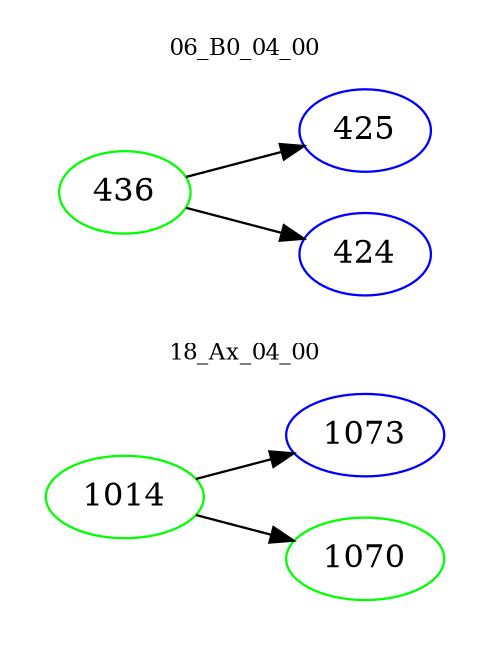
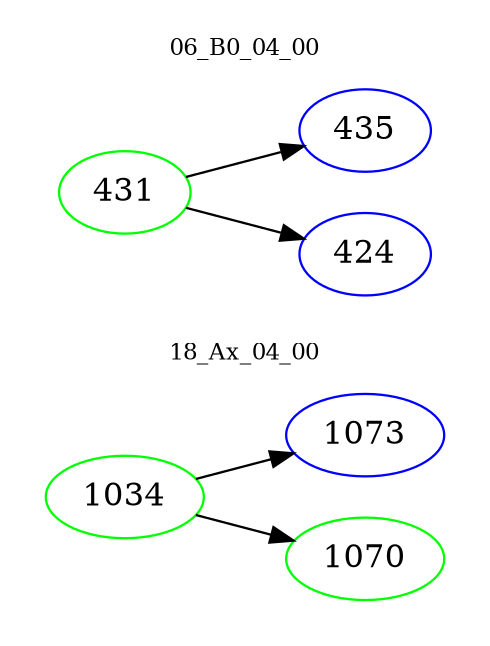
(365, 131) -> (365, 131)
(125, 192) -> (125, 192)
(125, 497) -> (125, 497)
